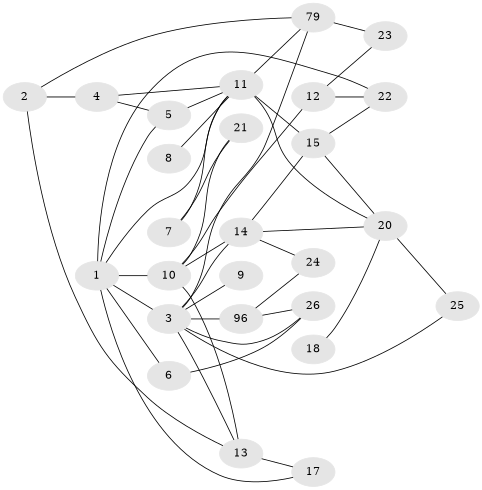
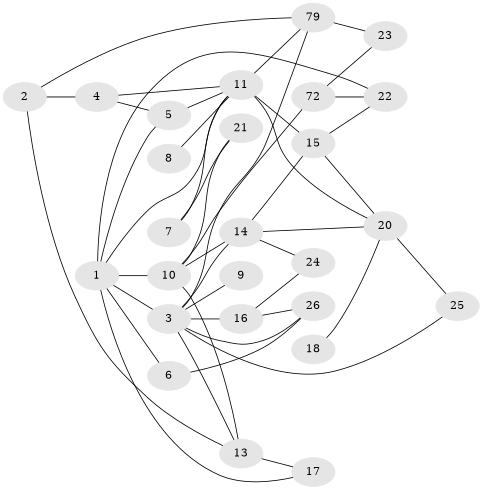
(313, 97) -> (313, 97)
(241, 319) -> (241, 319)
